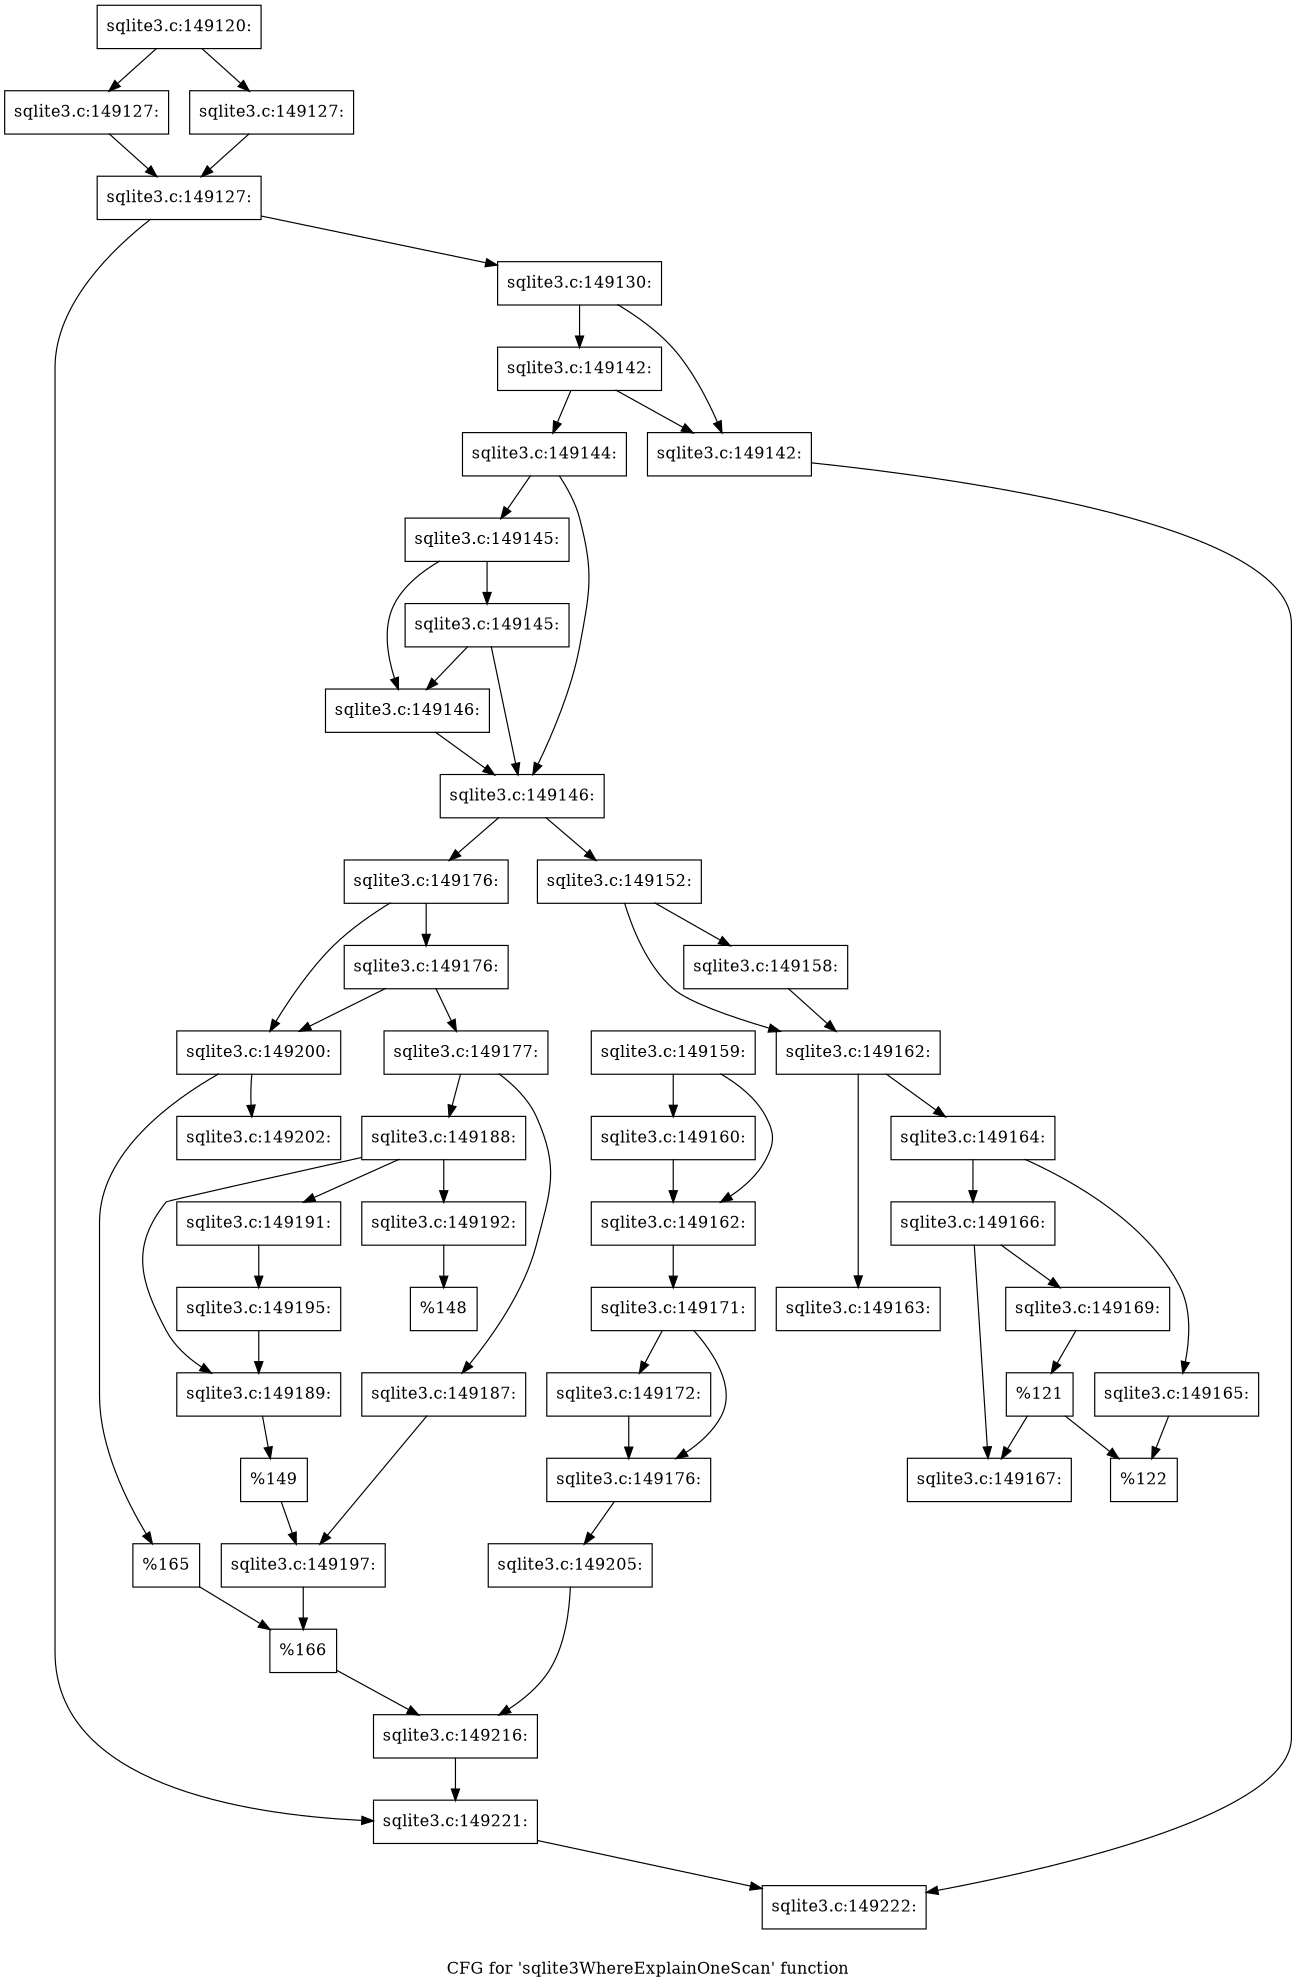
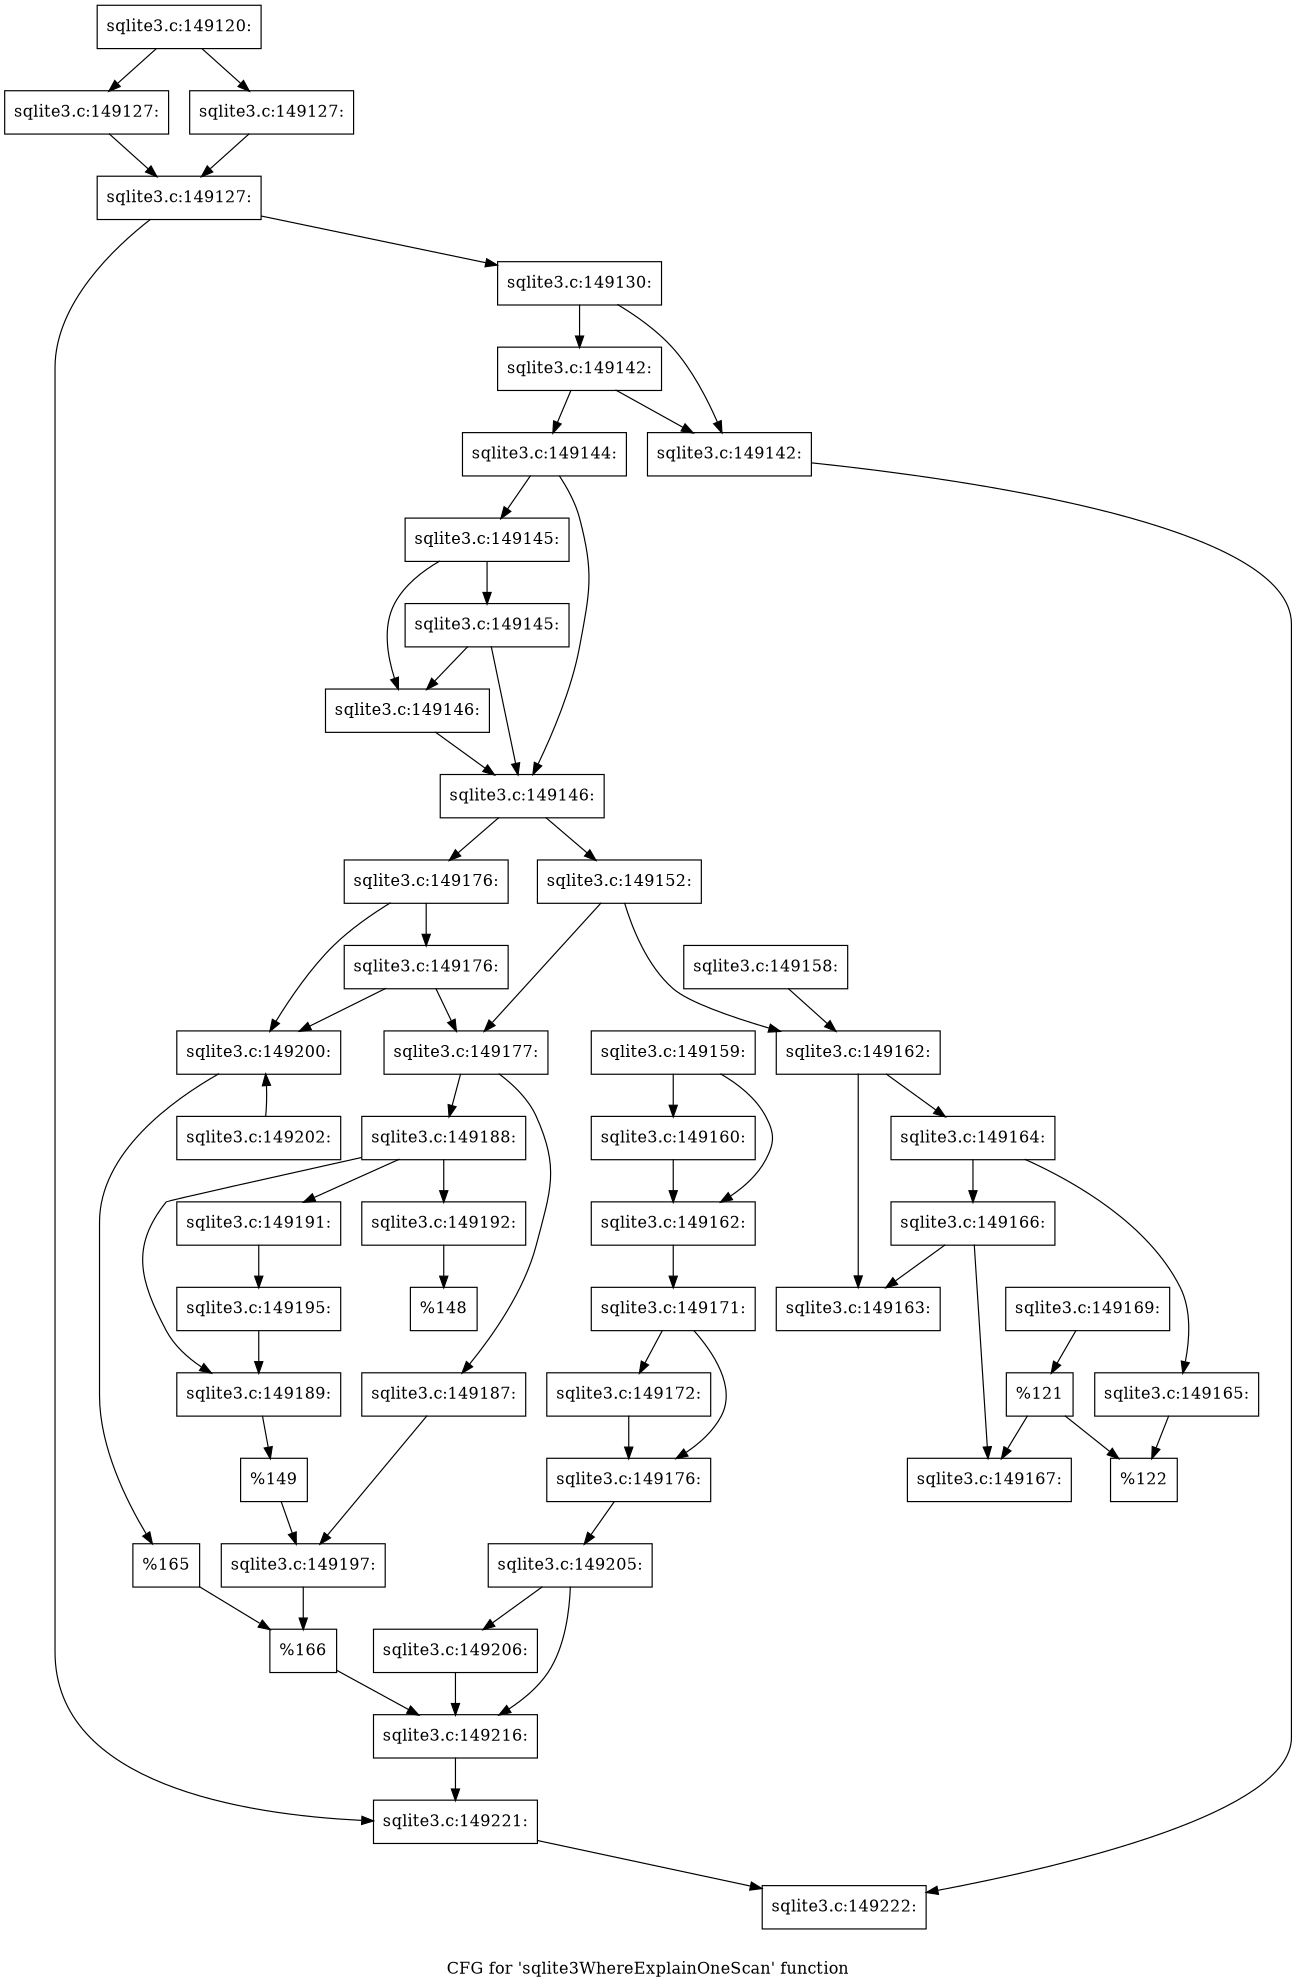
(687, 921) -> (547, 963)
(251, 1090) -> (267, 1101)
(1026, 1263) -> (920, 1263)
none -> (455, 1651)
